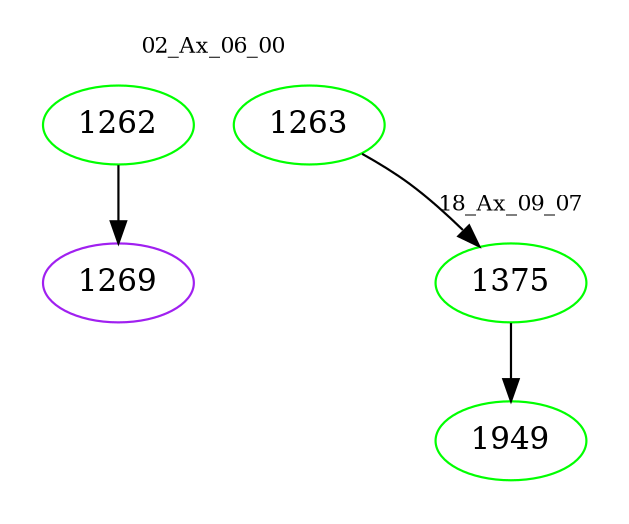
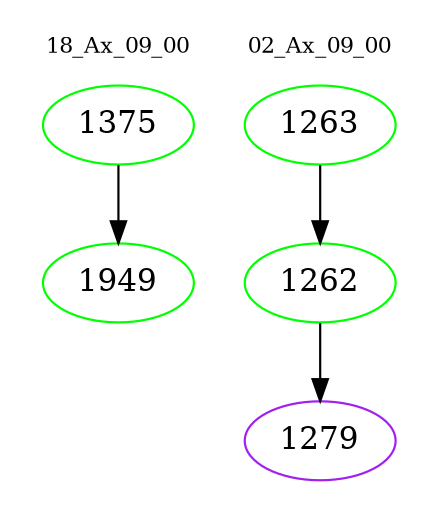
(214, 47) -> (320, 47)
(433, 202) -> (320, 193)
(511, 205) -> (118, 47)
(118, 283) -> (320, 441)
